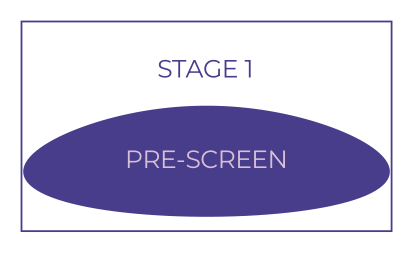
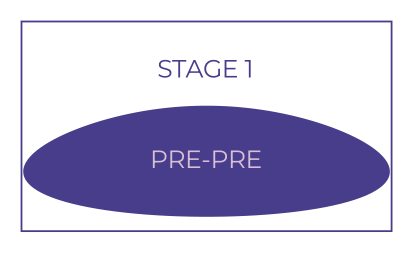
(207, 161) -> (207, 161)
